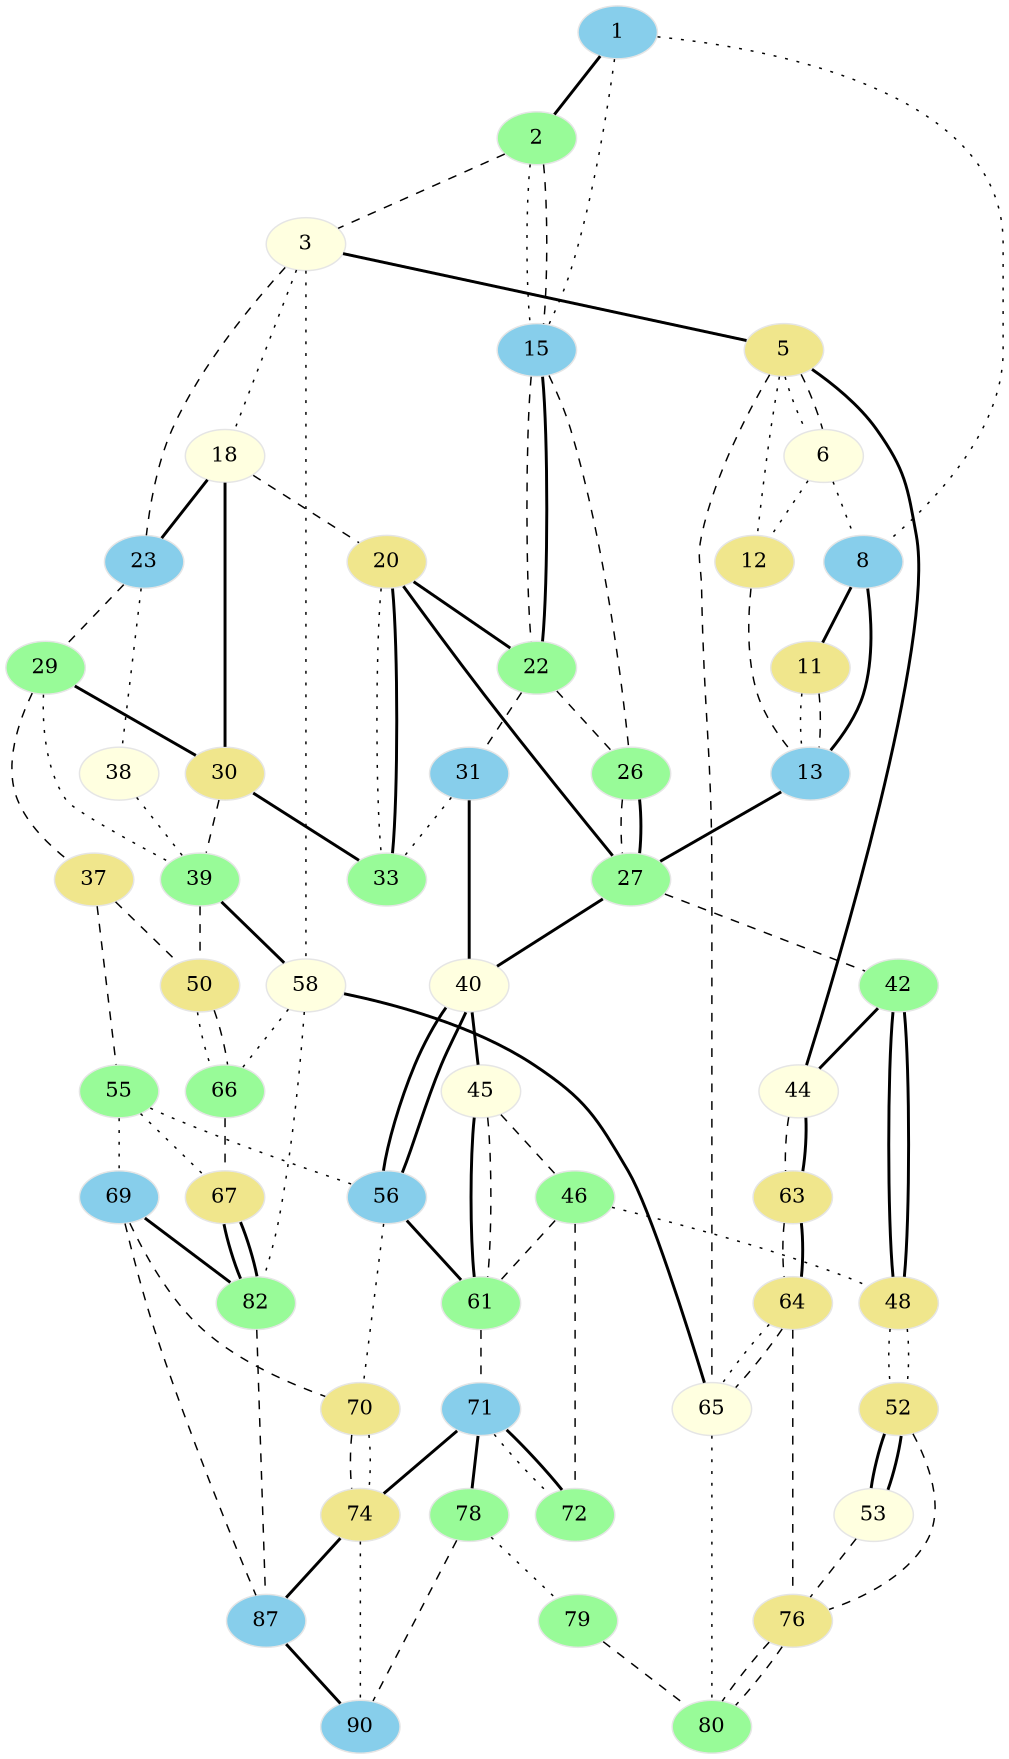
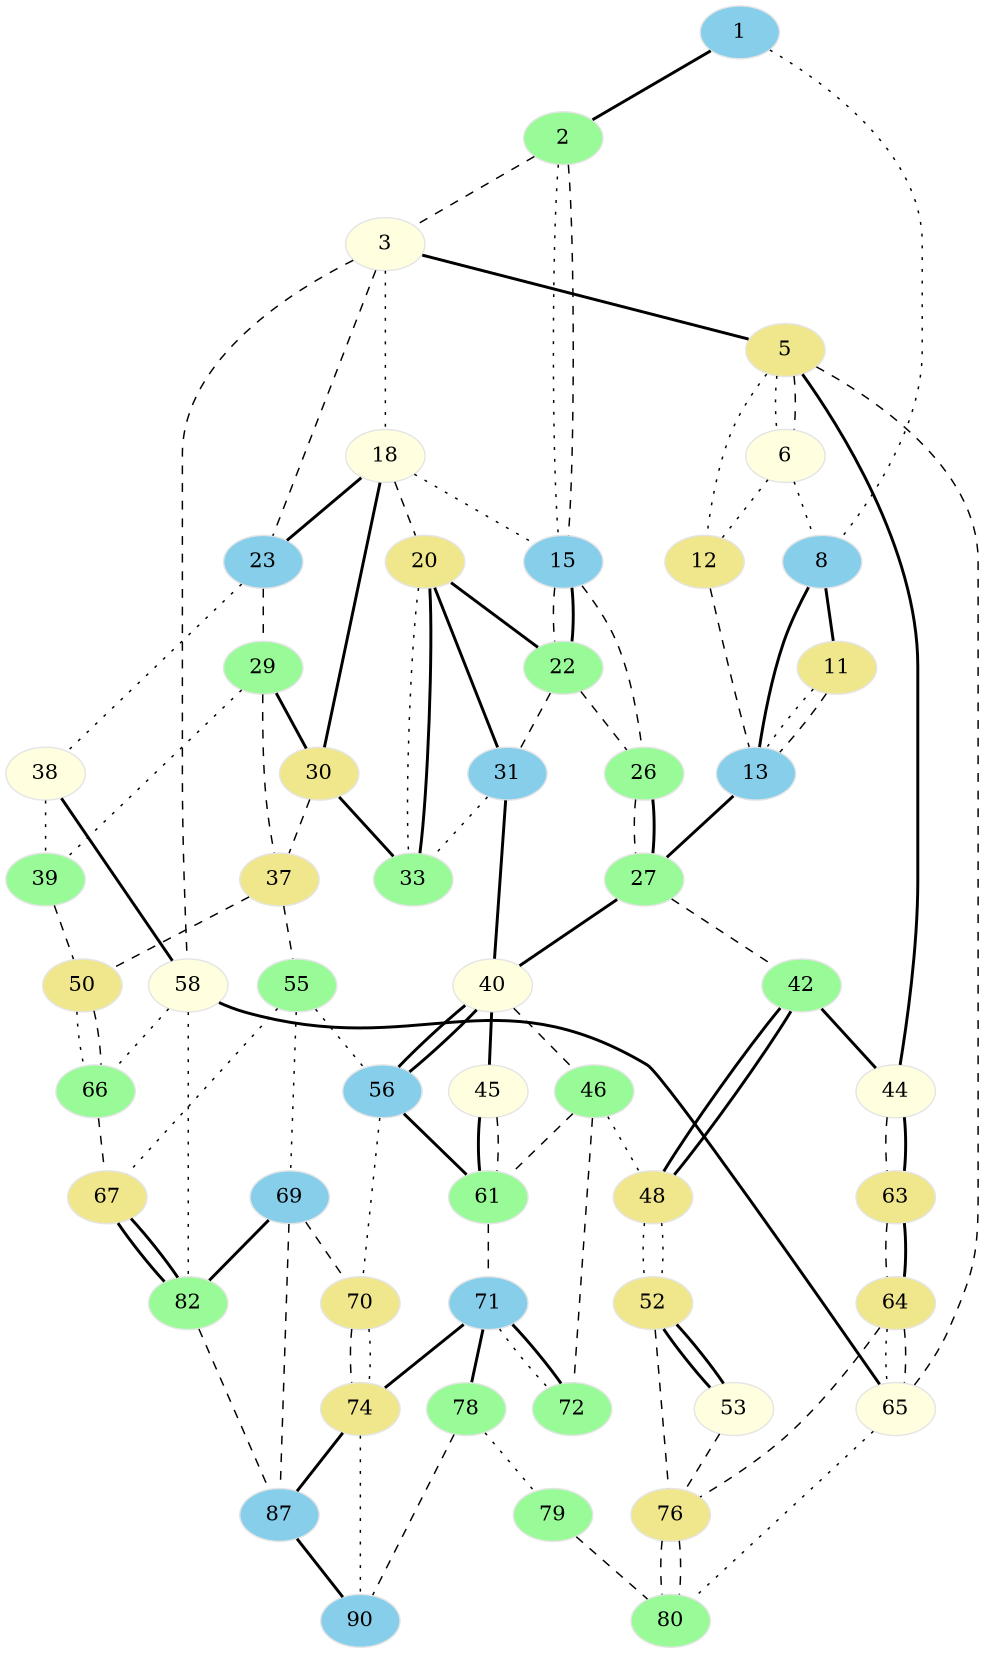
(591, 194) -> (474, 509)
(306, 615) -> (182, 571)
(511, 729) -> (466, 668)
(213, 826) -> (299, 826)
(253, 932) -> (117, 880)
(528, 1144) -> (543, 1038)
